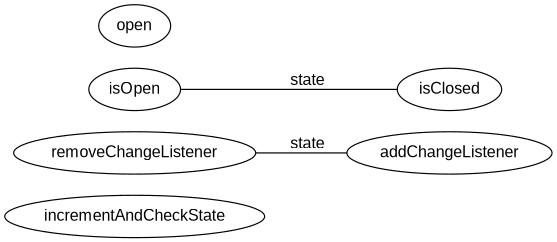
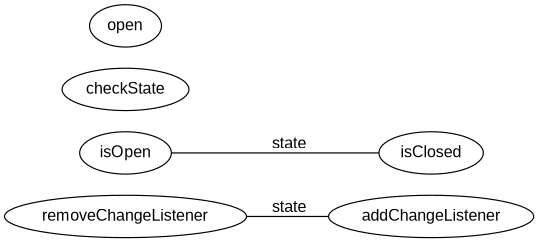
none -> (126, 89)
(135, 216) -> none
